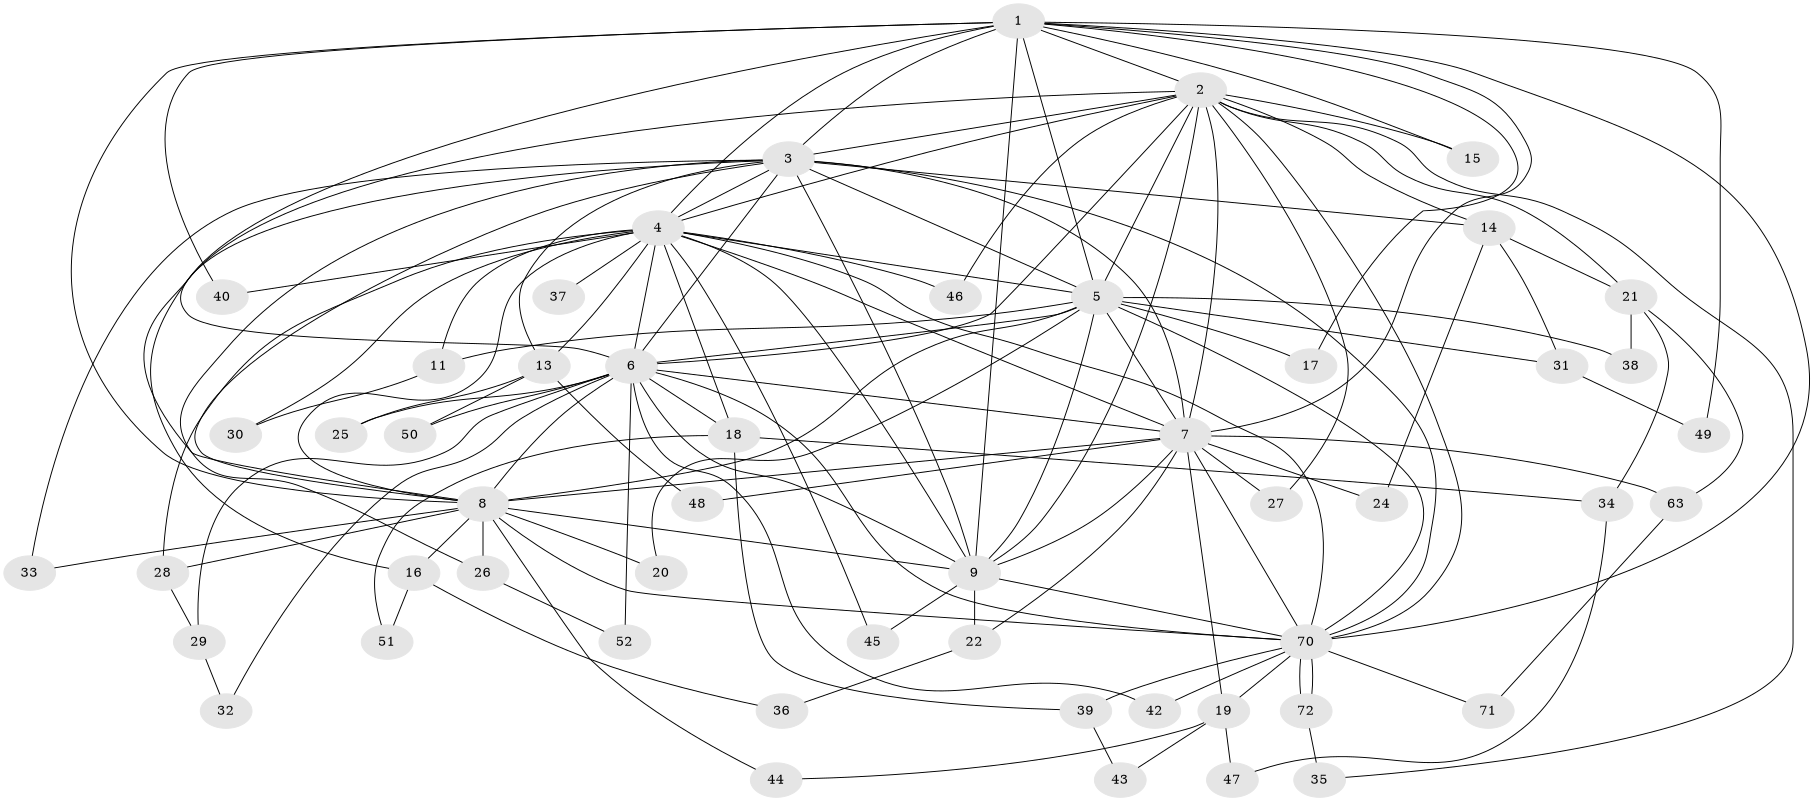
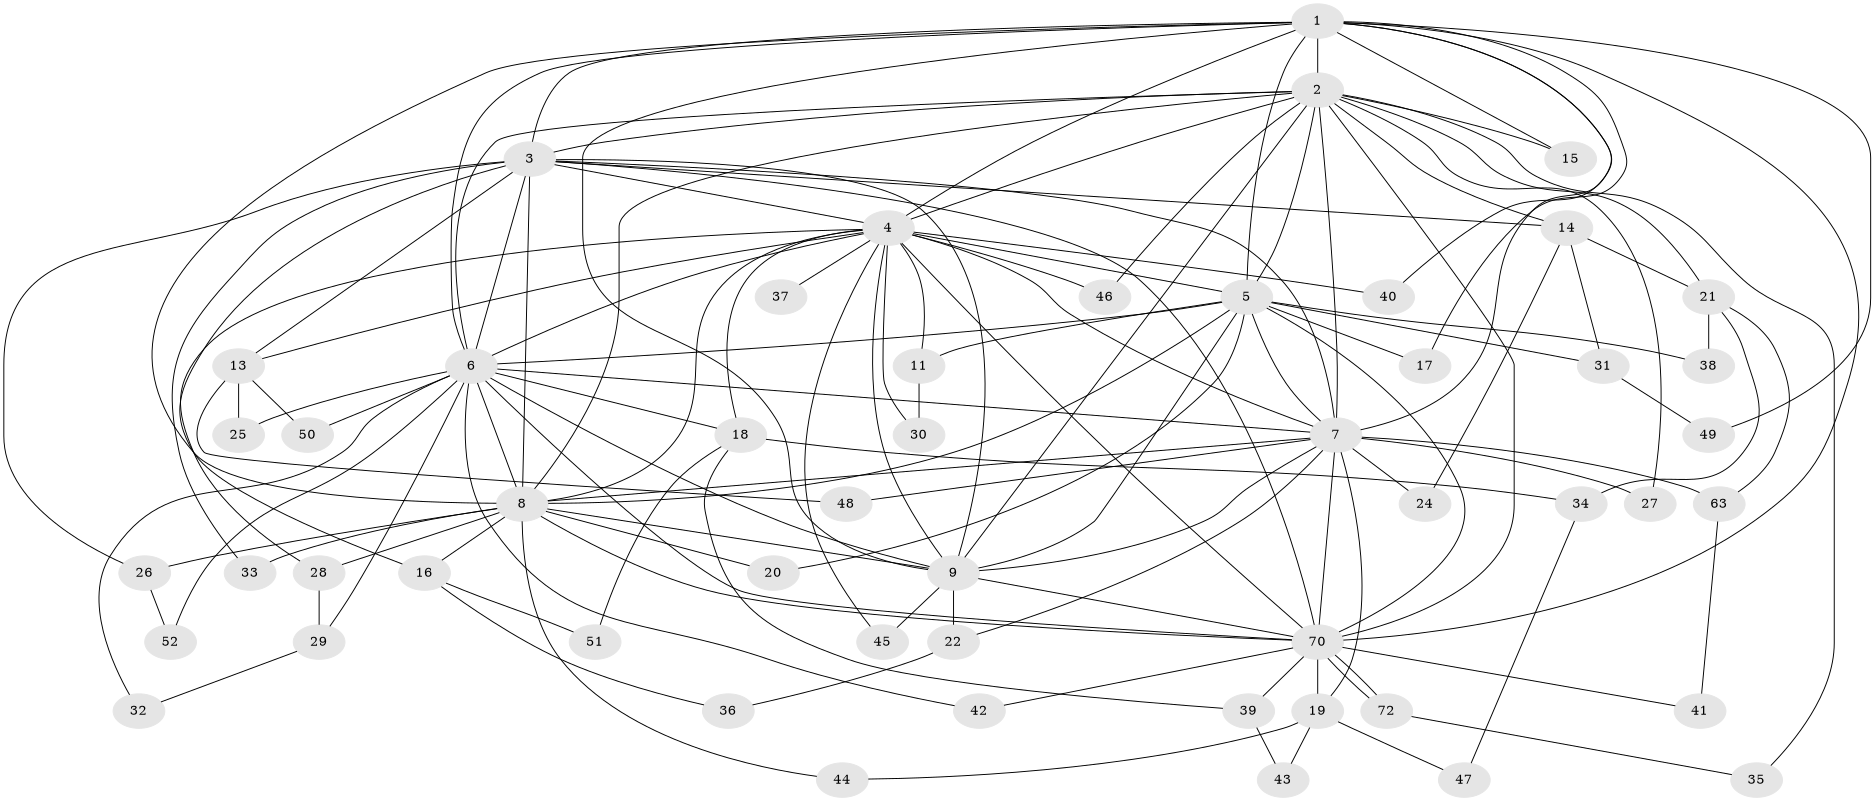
(943, 228) -> none
(1488, 711) -> (1700, 711)
